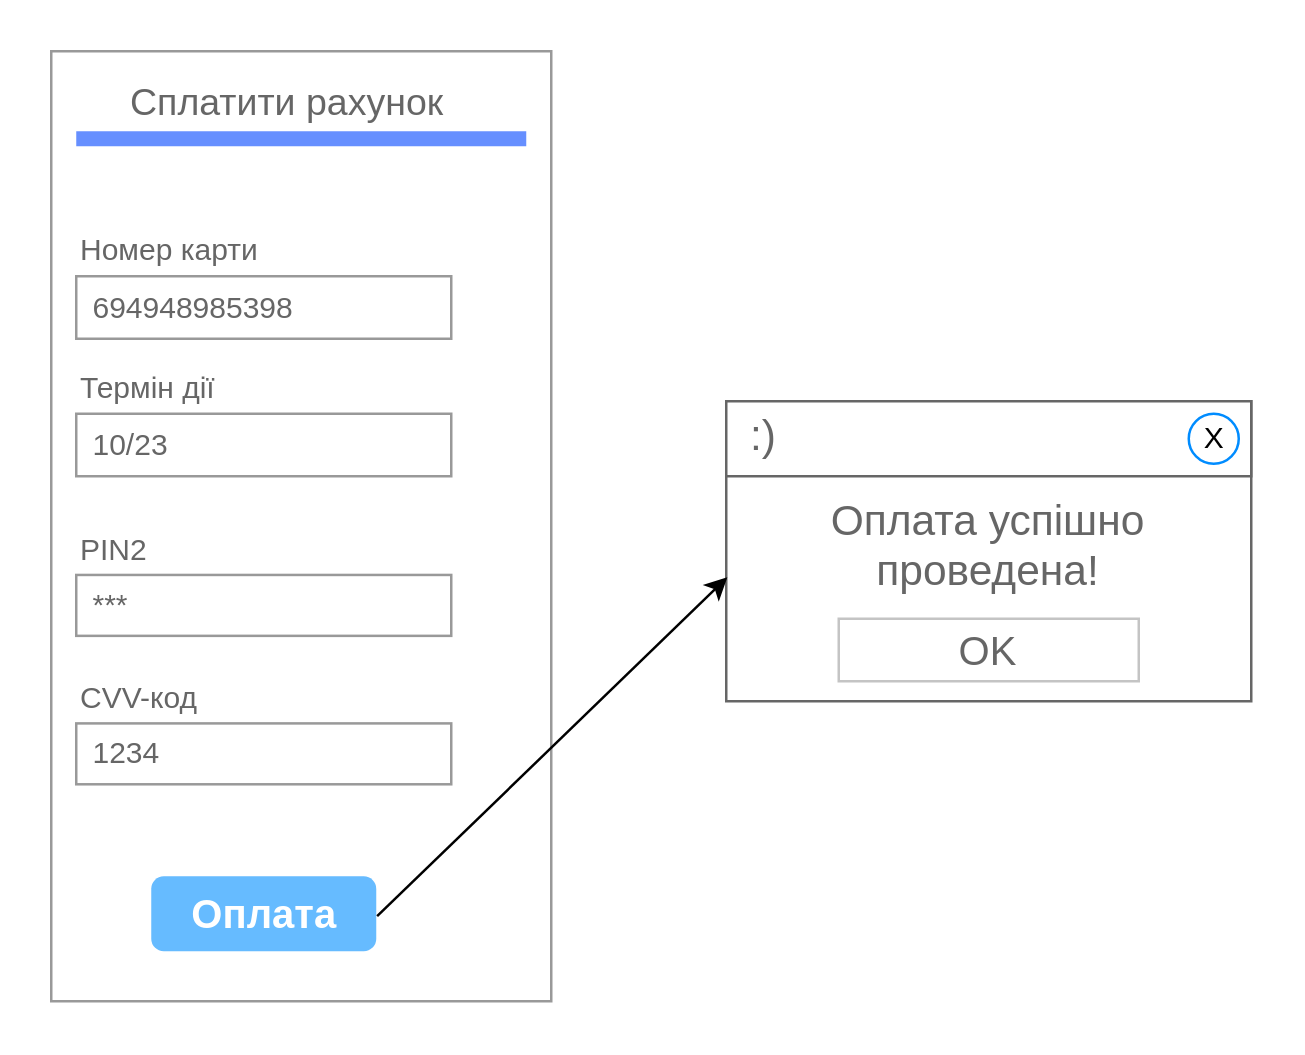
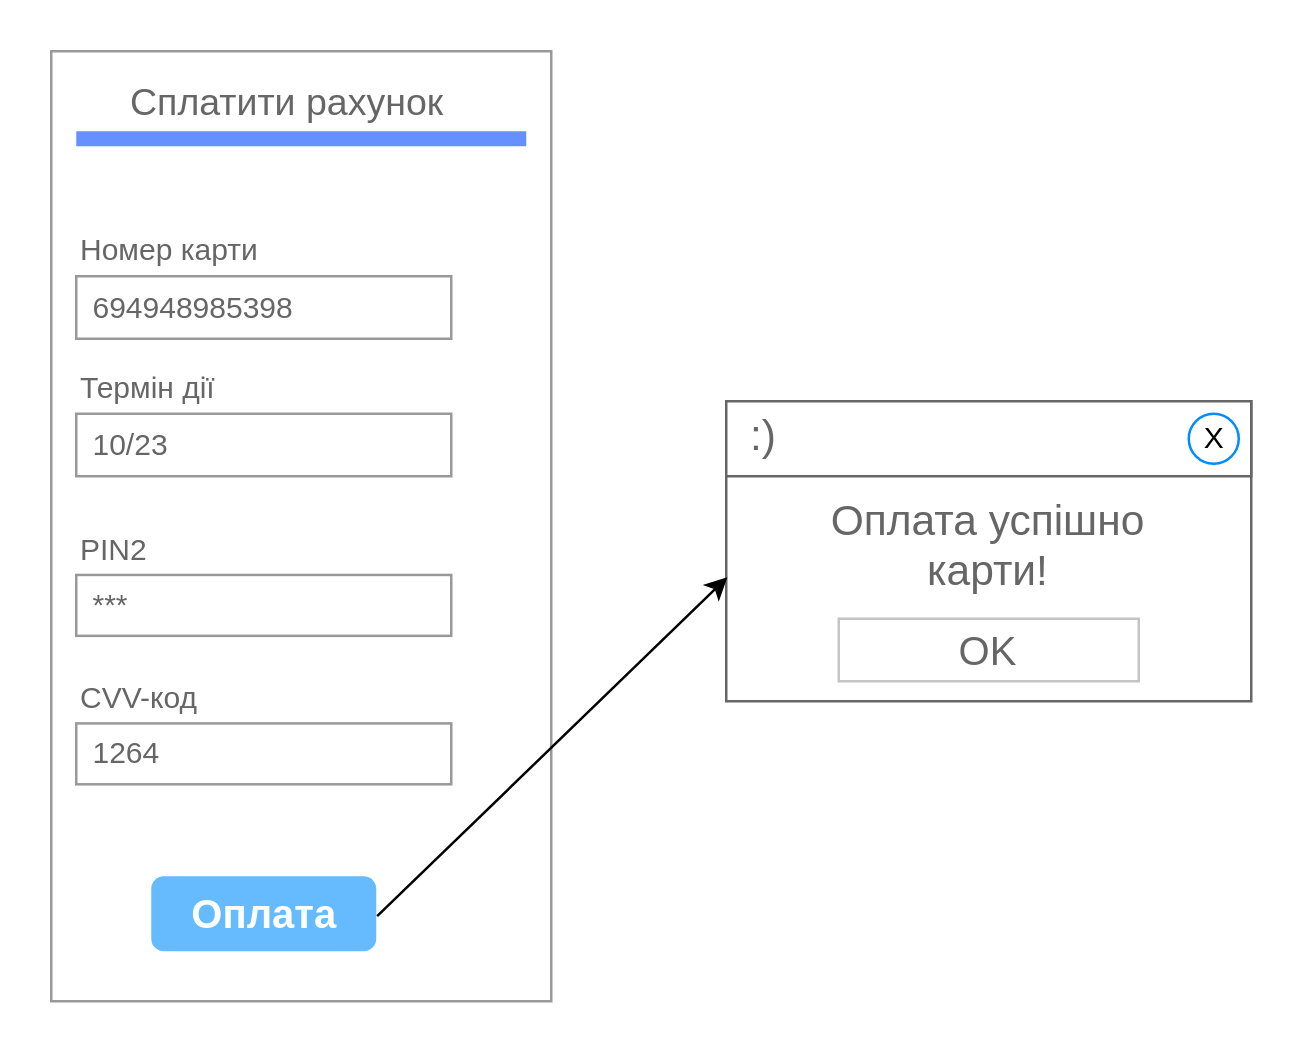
(989, 550) -> (989, 550)
(127, 754) -> (127, 754)
